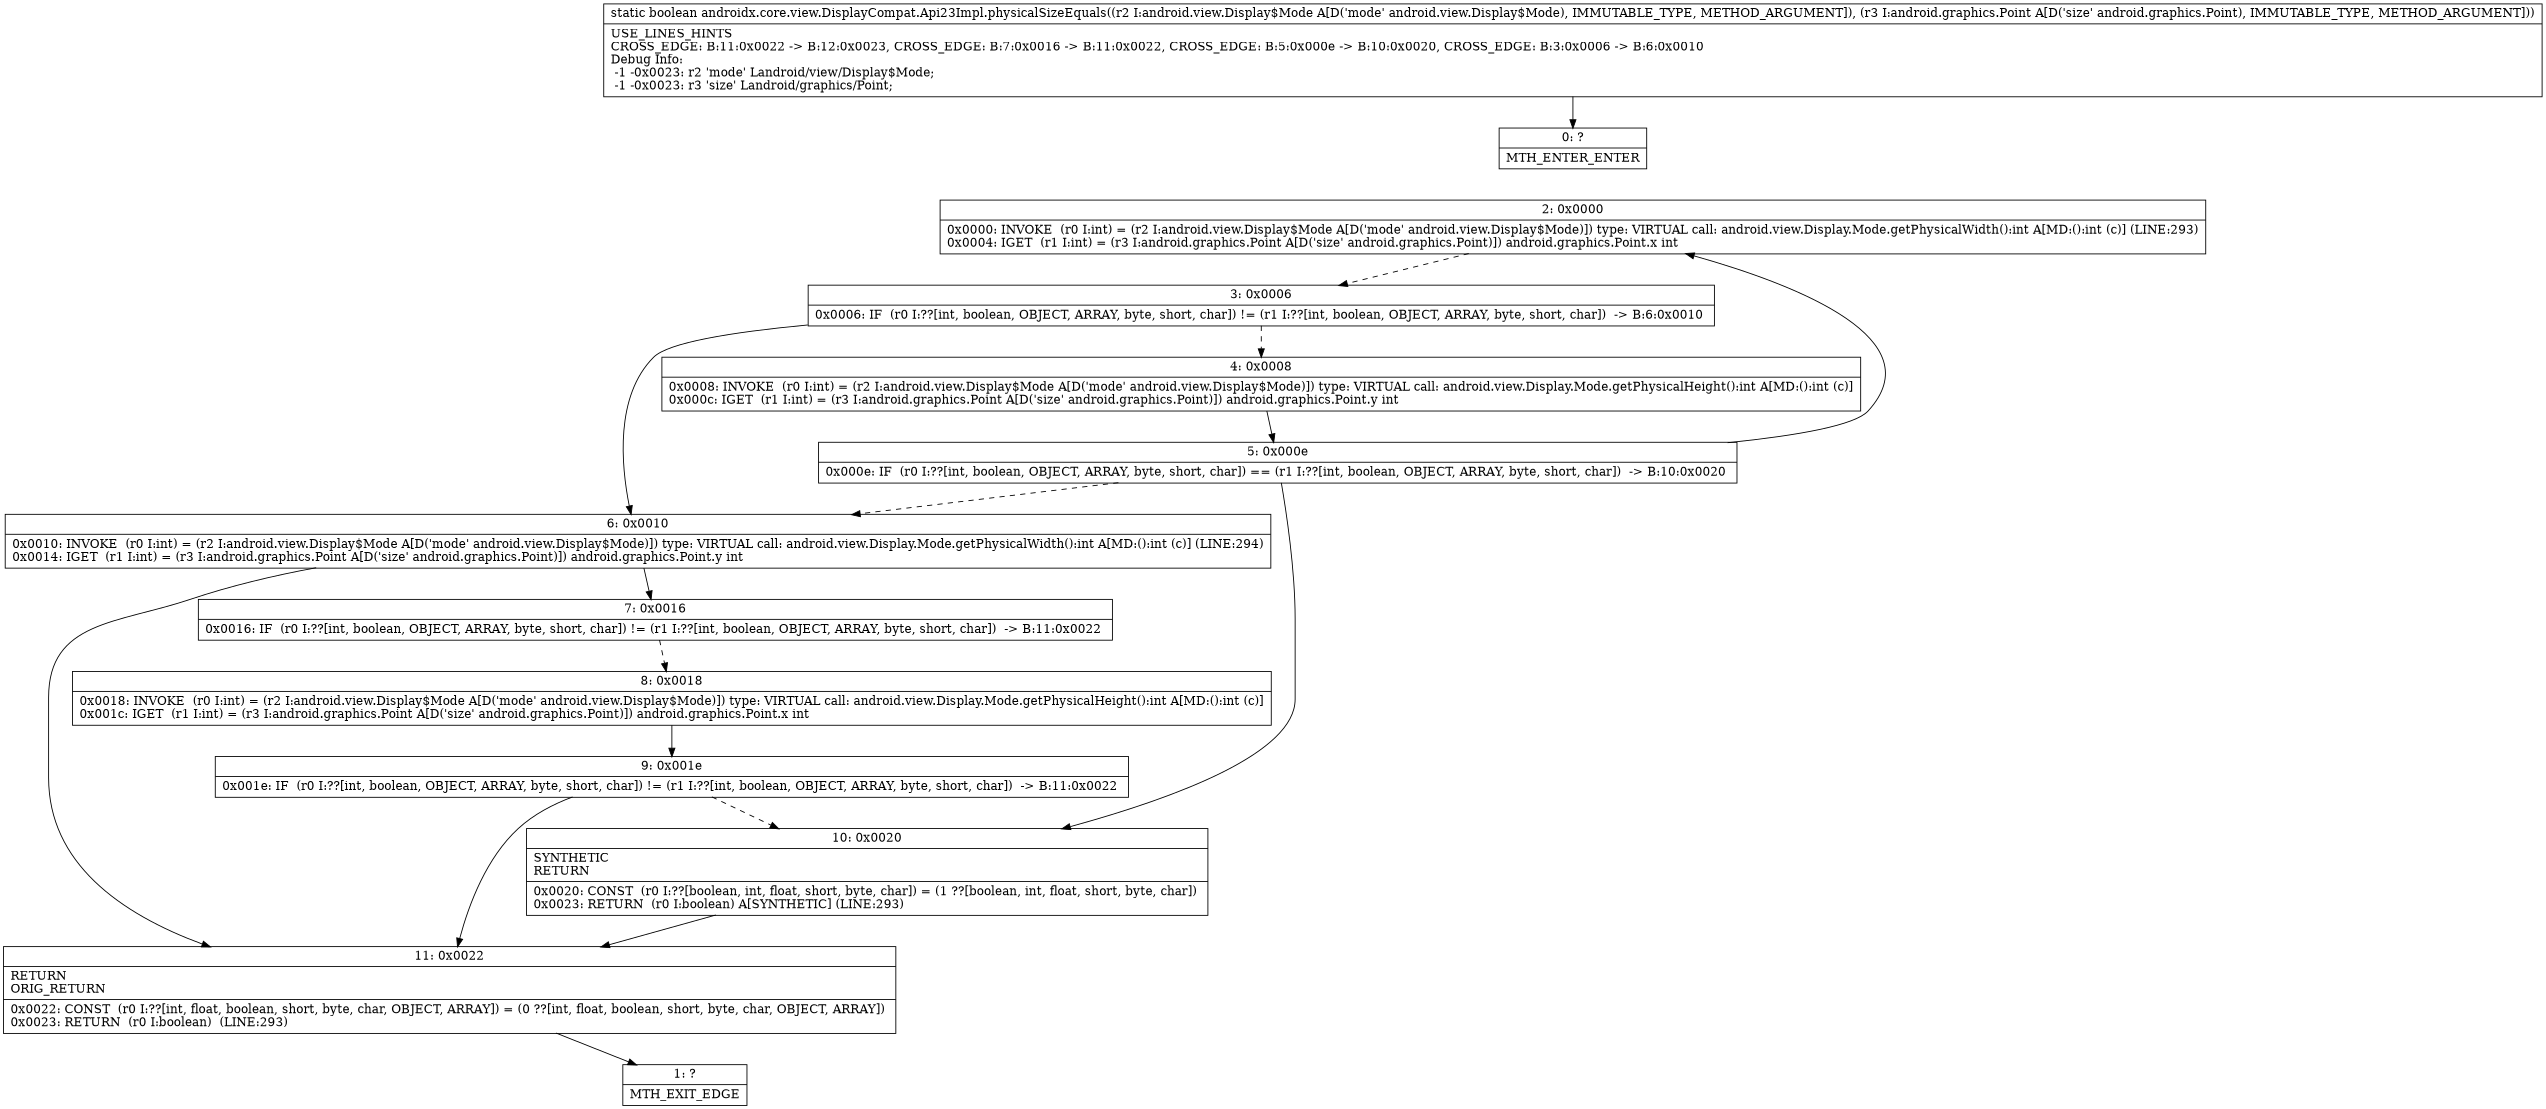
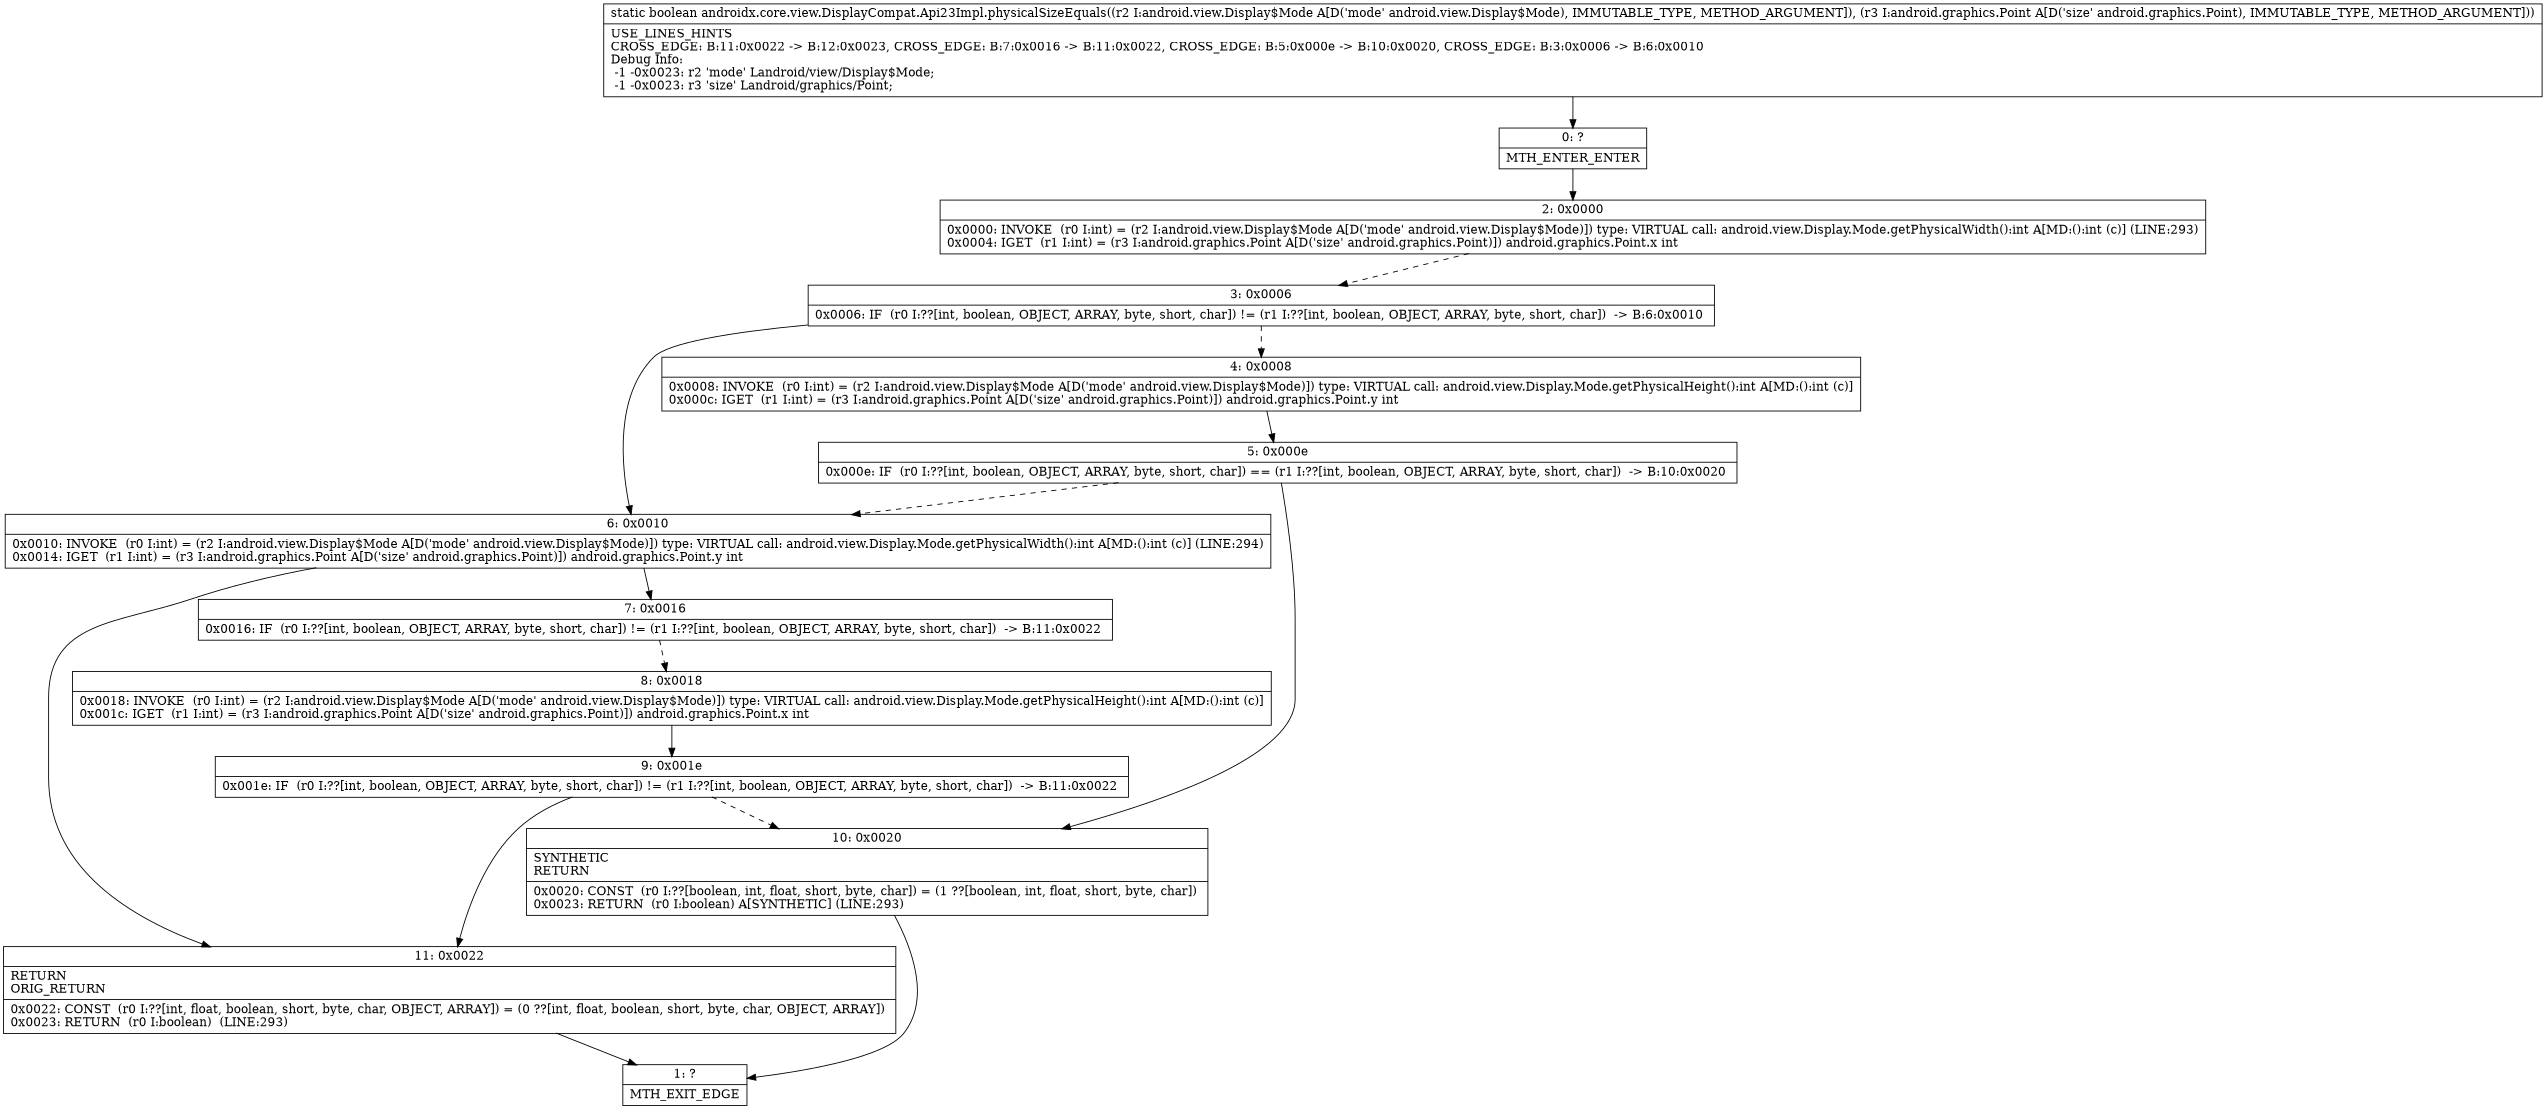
(1878, 351) -> (1573, 180)
(663, 930) -> (892, 1043)
